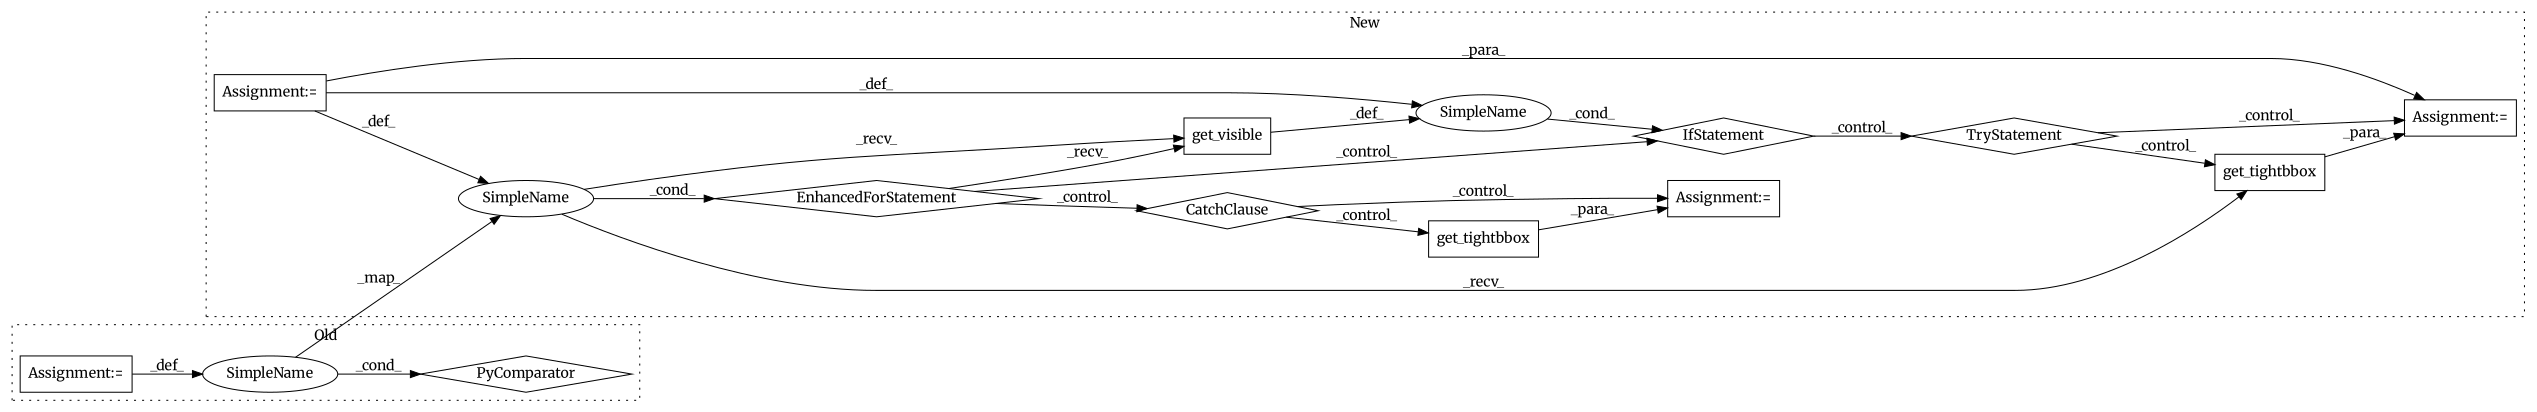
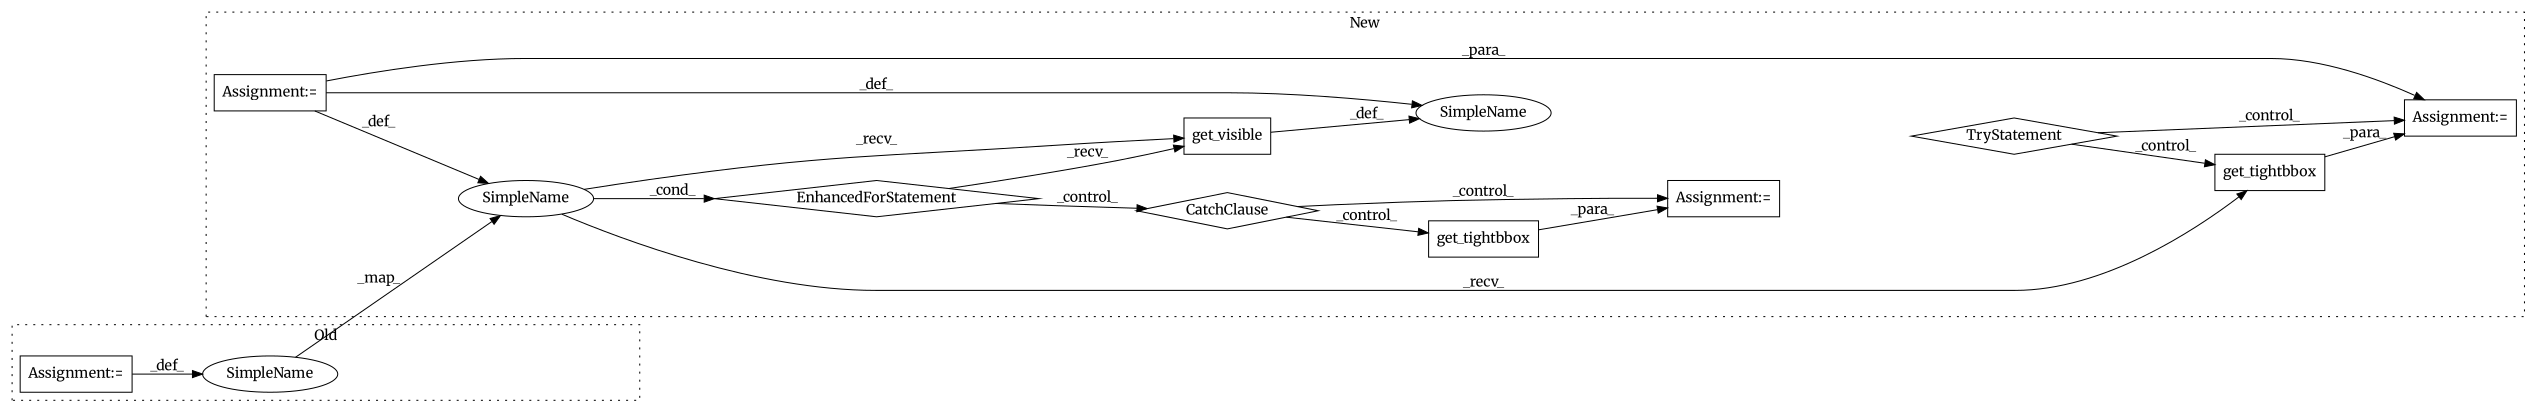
(1724, 136) -> none
(526, 374) -> none
